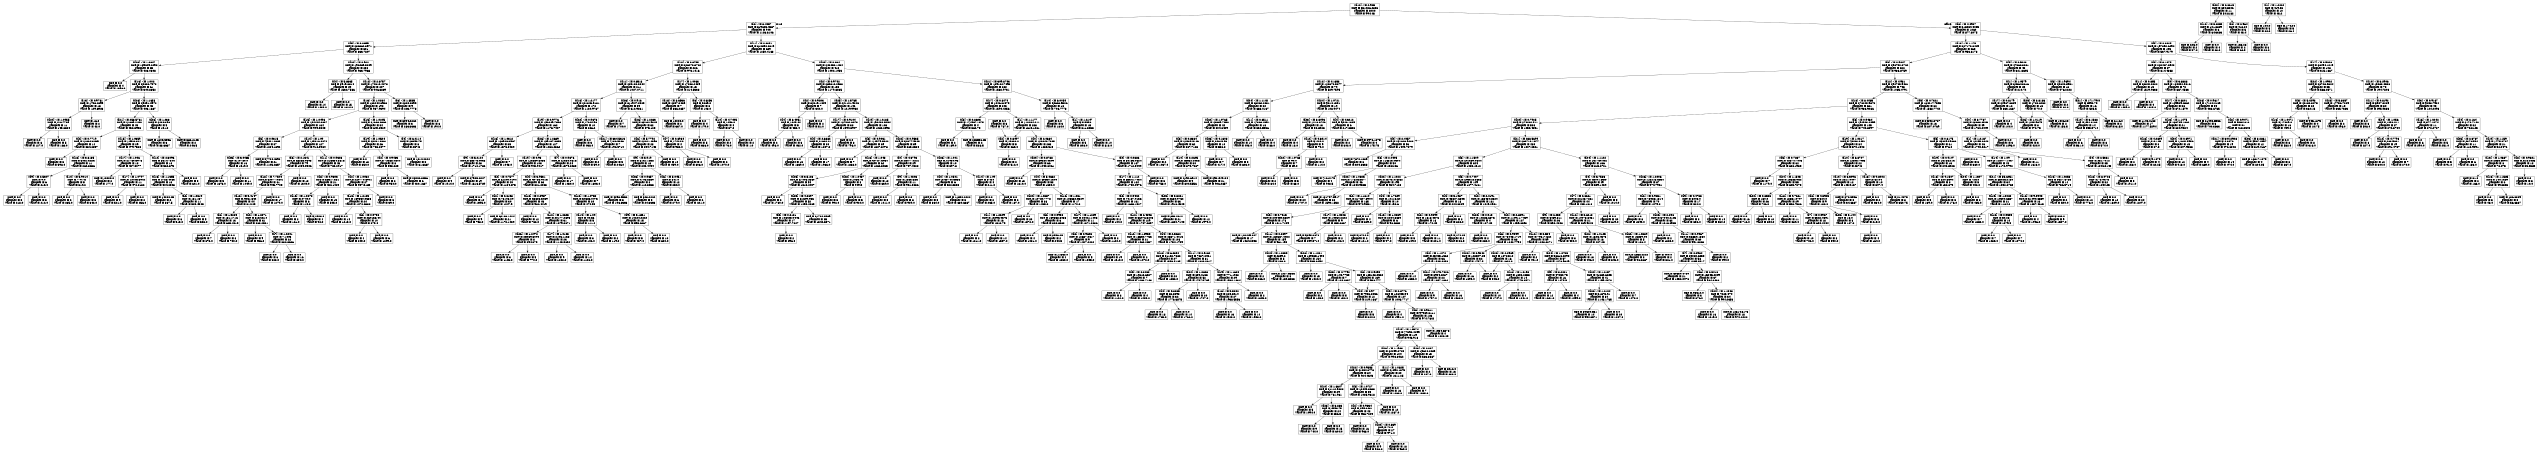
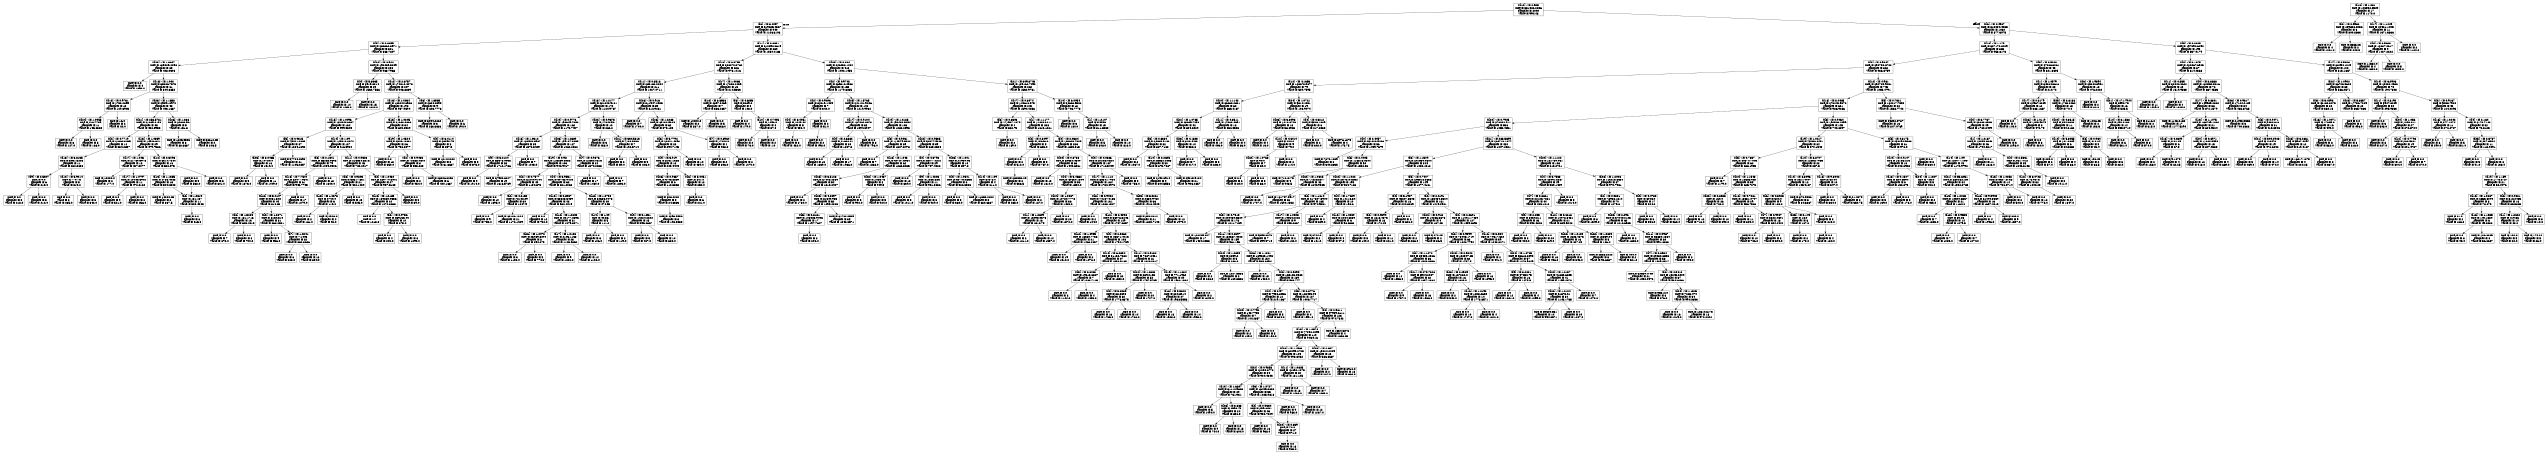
(2032, 114) -> (2064, 114)
(2238, 124) -> (2268, 124)
(2310, 124) -> none
(1003, 132) -> (1039, 152)
(699, 133) -> (716, 114)
(972, 133) -> (1015, 171)
(2481, 133) -> (2496, 170)
(780, 134) -> (818, 133)
(56, 162) -> none
none -> (470, 162)
none -> (2245, 162)
(1057, 190) -> none
(629, 191) -> (669, 209)
(63, 200) -> (63, 200)
(671, 200) -> none
(2109, 200) -> none
(1609, 209) -> (1538, 229)
none -> (2510, 209)
(195, 210) -> (191, 189)
(341, 219) -> (369, 219)
(1455, 228) -> (1433, 229)
none -> (1800, 239)
(1482, 267) -> (1459, 266)
(1352, 286) -> (1262, 305)
(1379, 438) -> (1288, 418)
